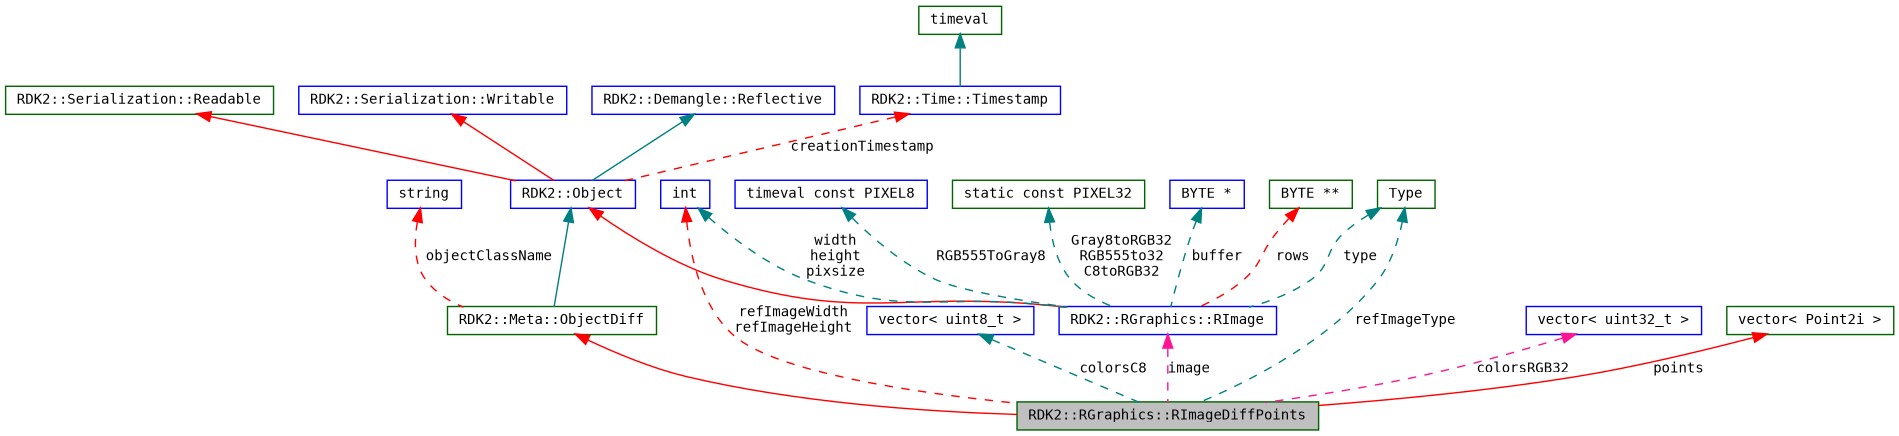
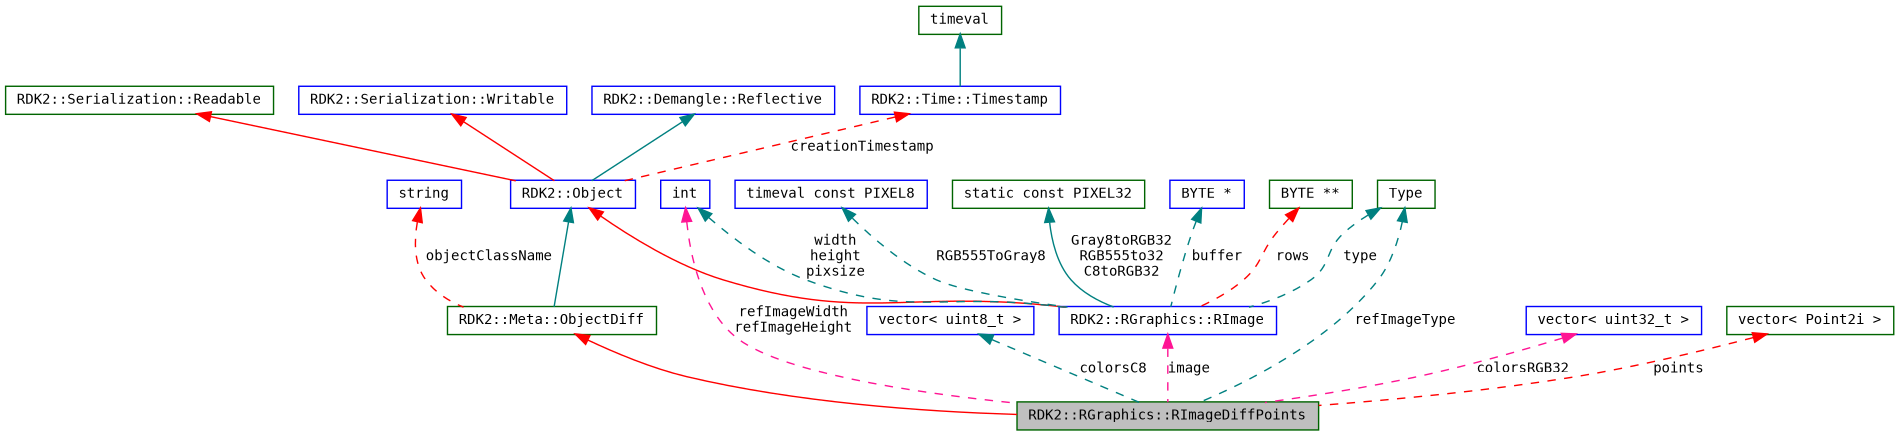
(1068, 275) -> (1068, 275)
(810, 369) -> (810, 369)
(1538, 382) -> (1538, 382)
